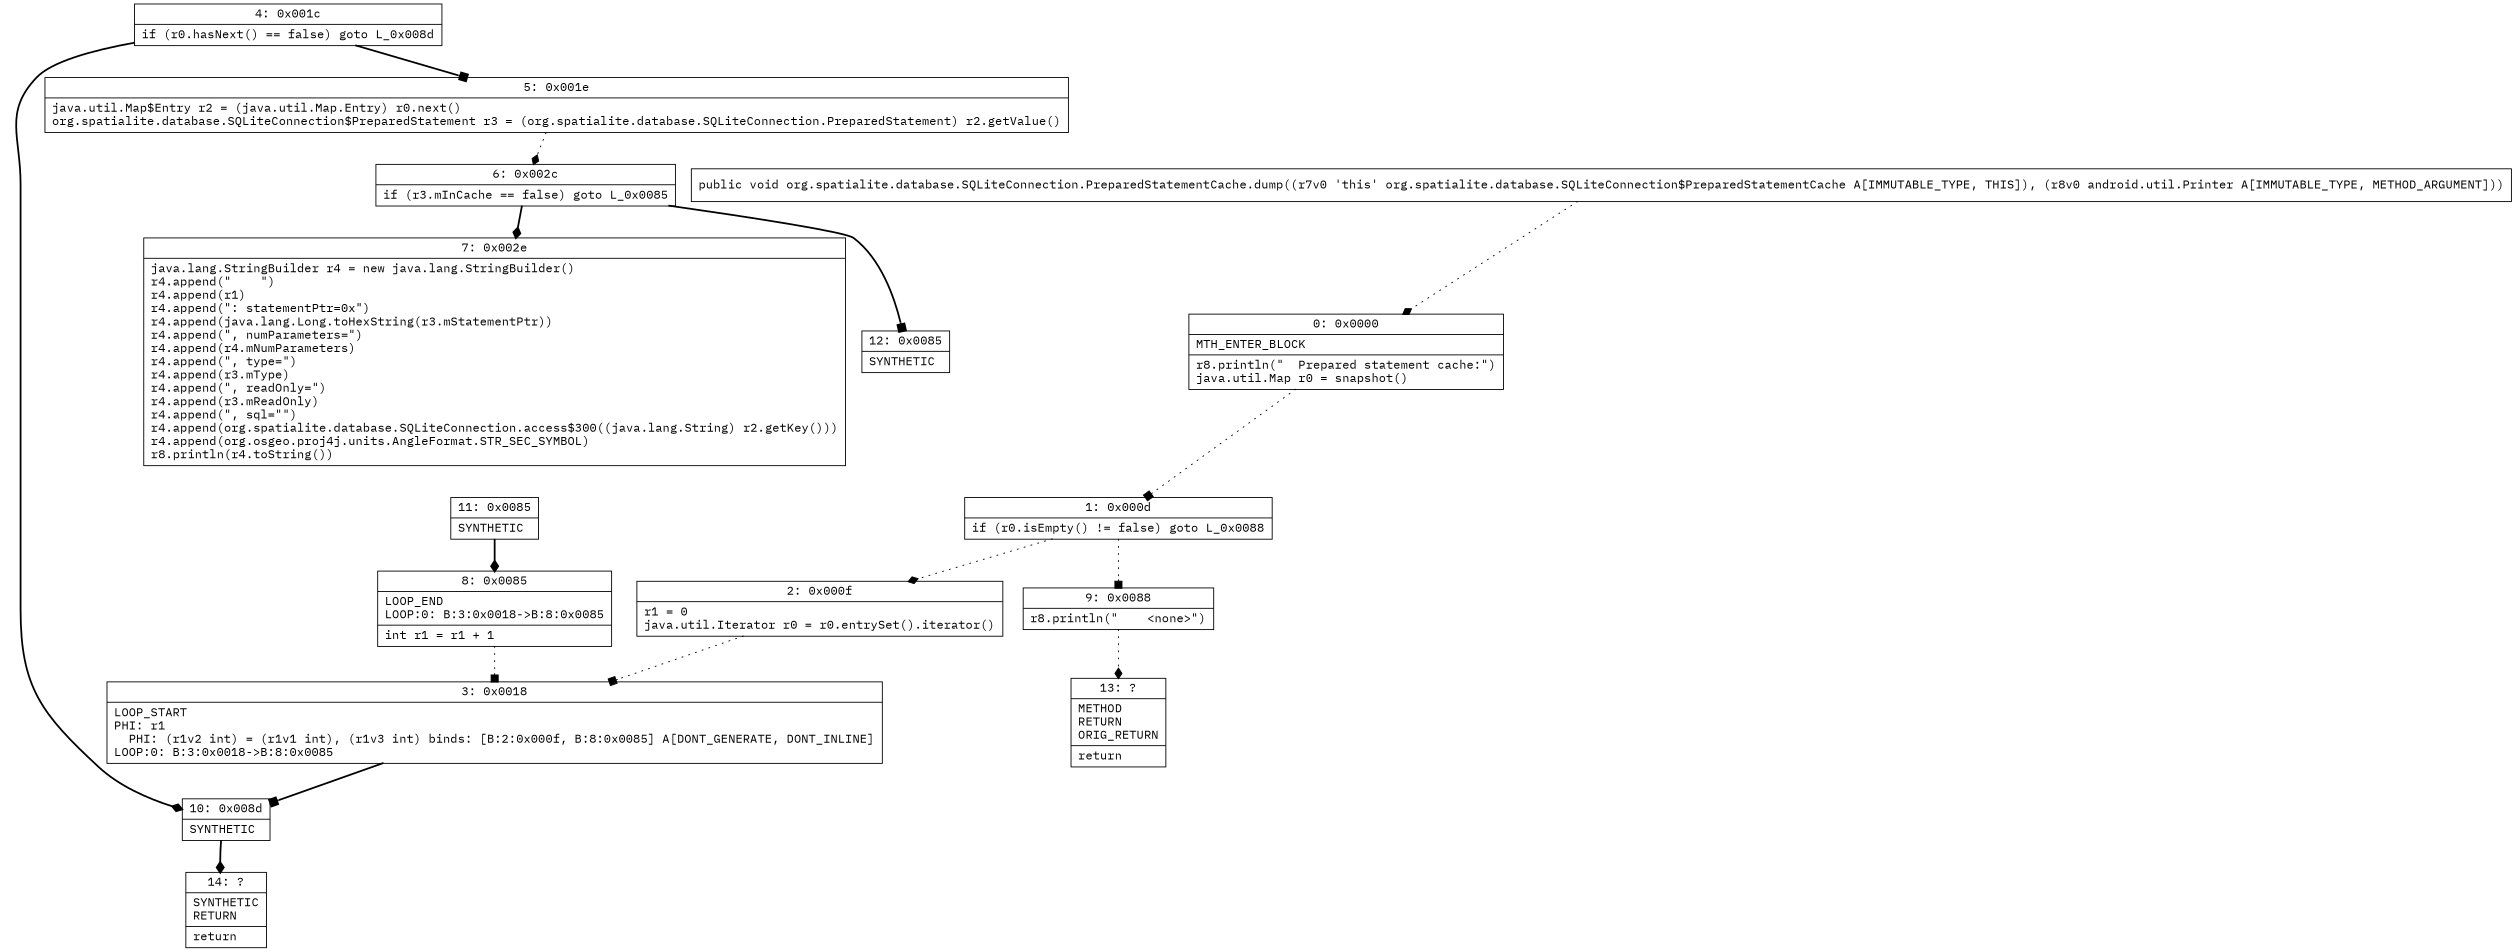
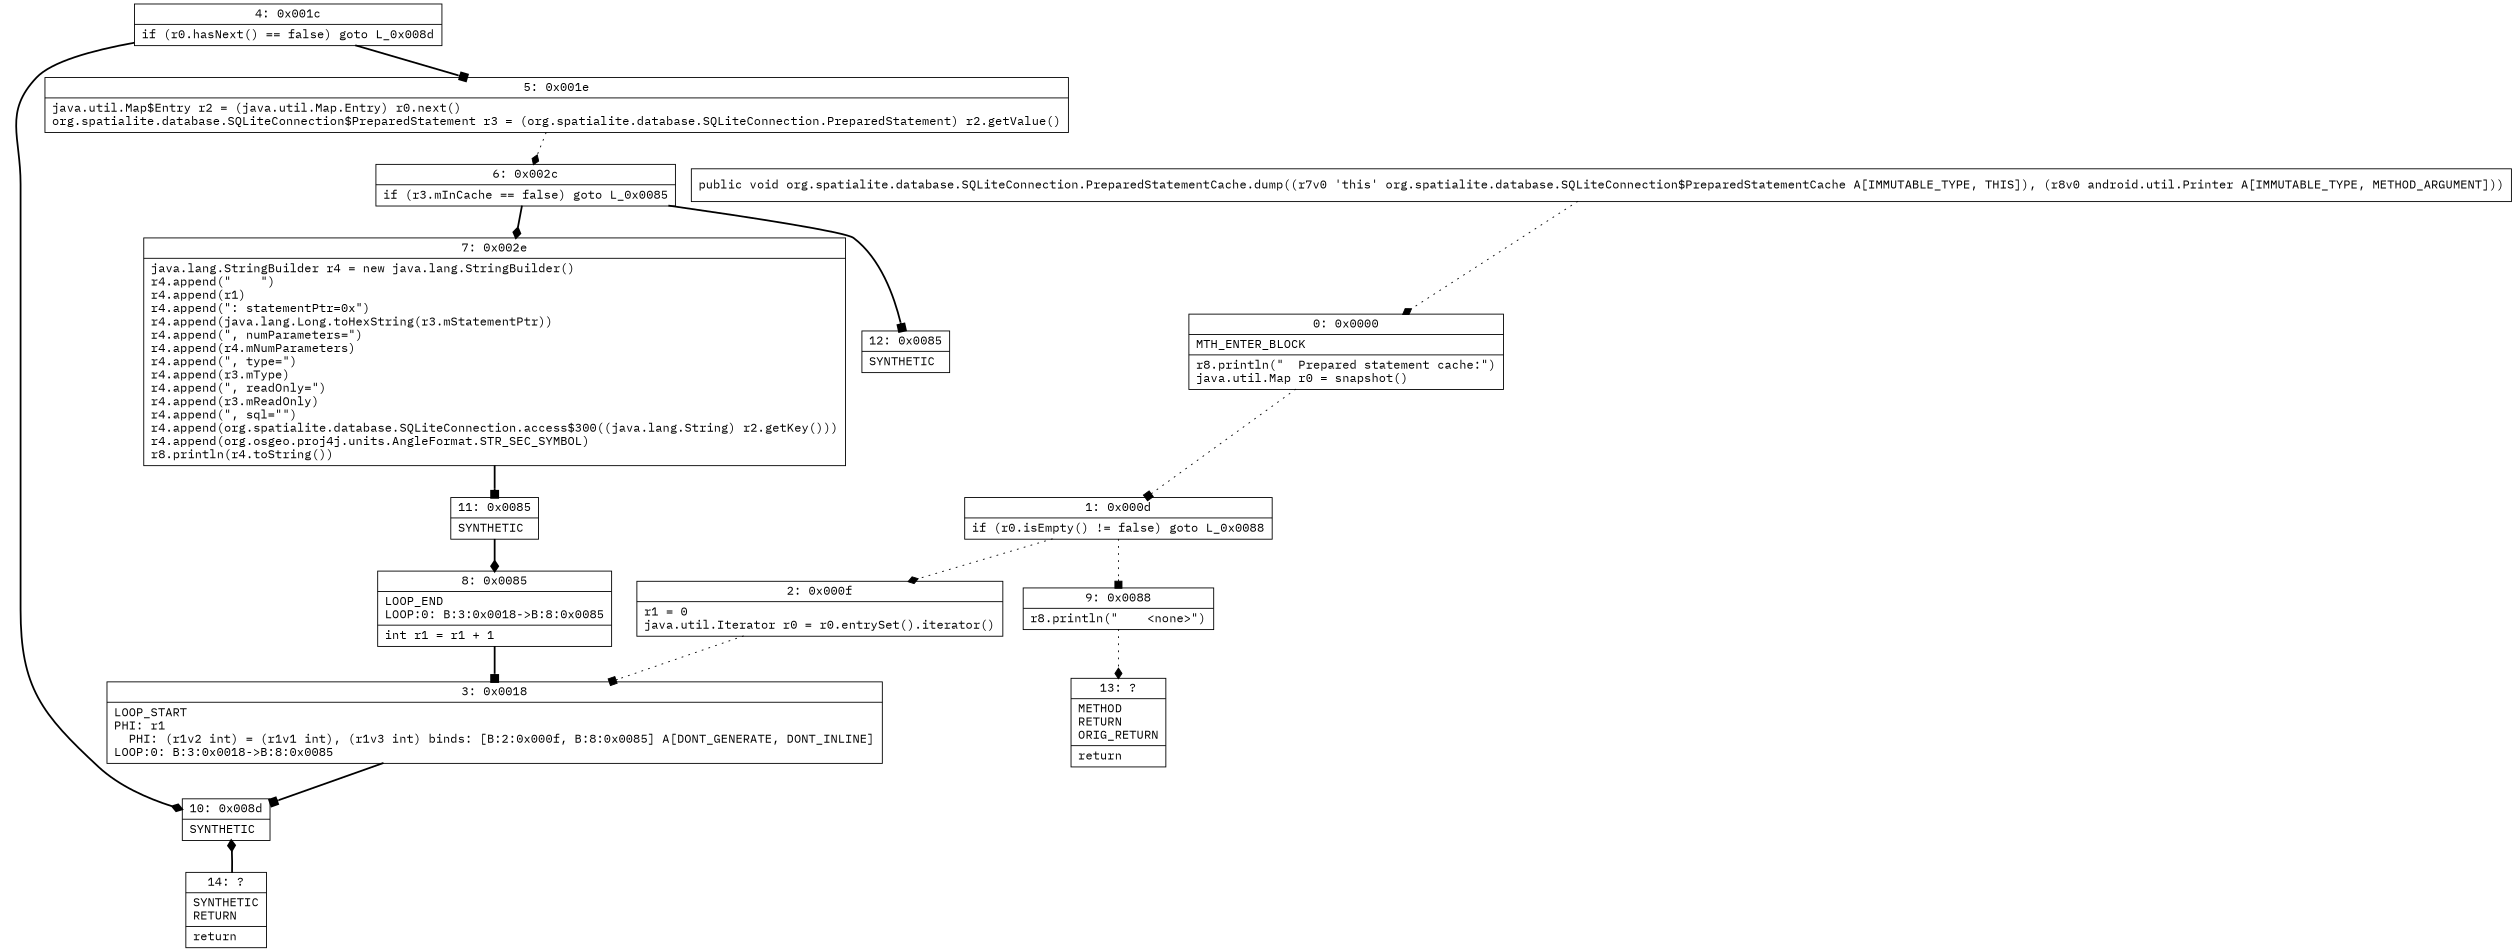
none -> (495, 477)
(495, 660) -> (495, 660)
(220, 851) -> (232, 862)
